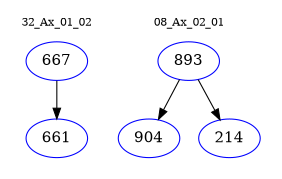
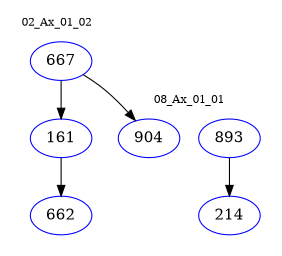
(57, 23) -> (57, 23)
(189, 23) -> (189, 100)
(172, 95) -> (117, 101)
(57, 138) -> (61, 138)
none -> (61, 216)
